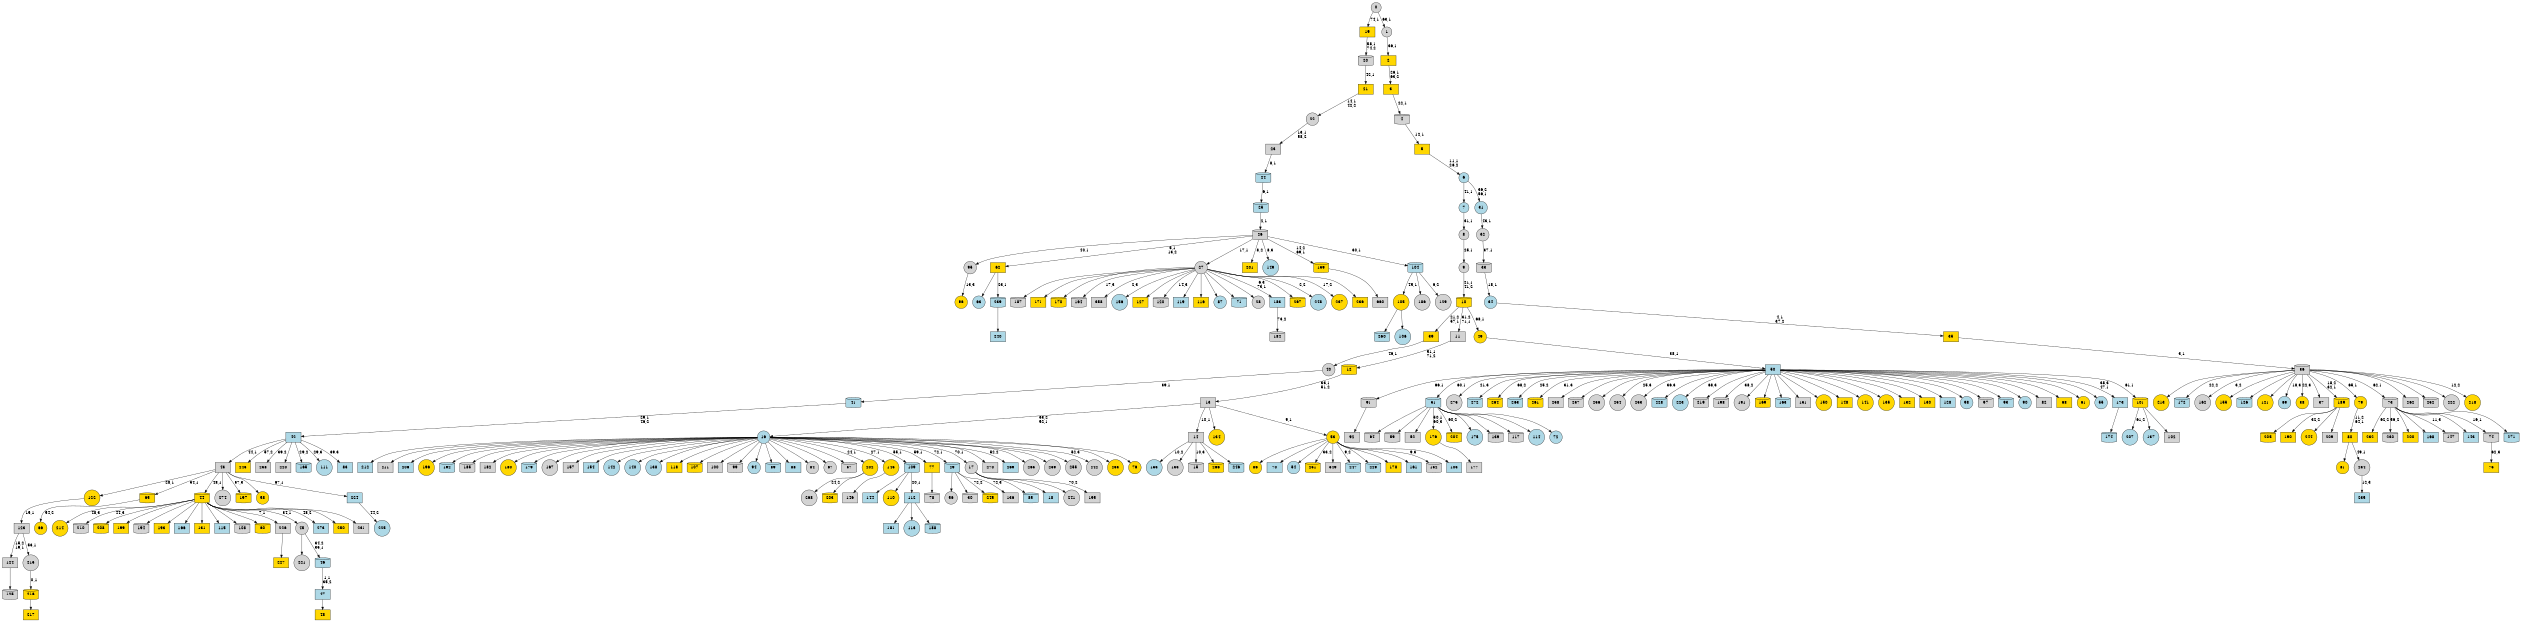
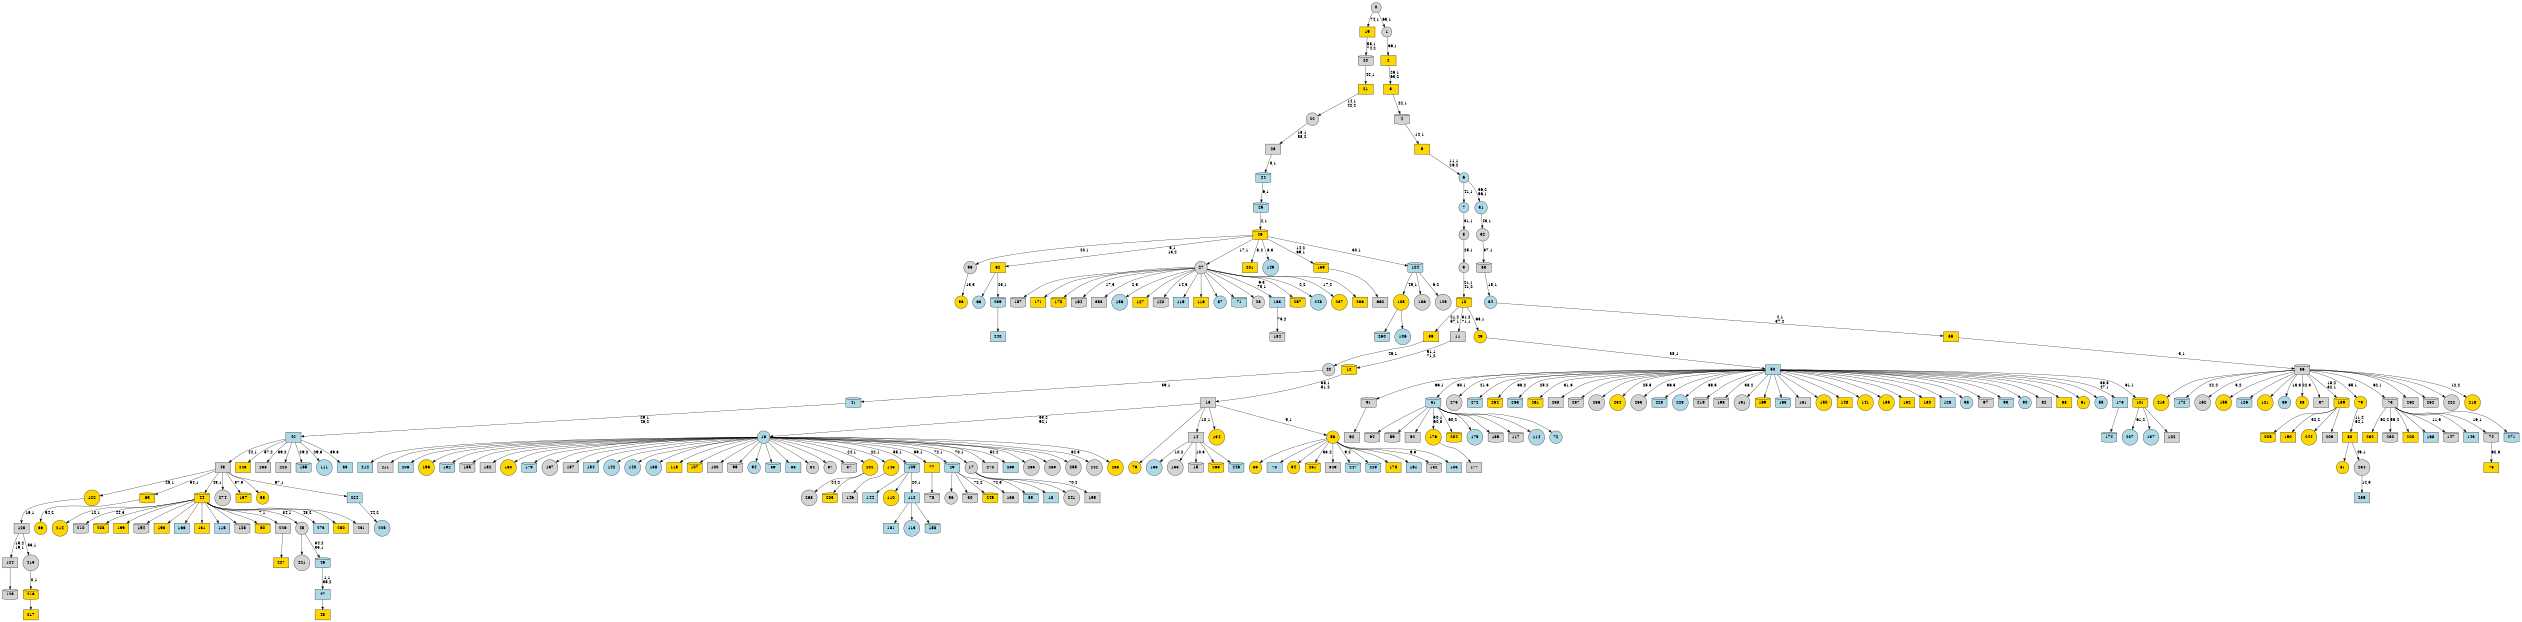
(1260, 235) -> (1260, 235)
(1618, 403) -> (1618, 403)
(950, 441) -> (1172, 434)
(875, 452) -> (875, 452)
(1294, 468) -> (1294, 468)
(96, 513) -> (96, 513)
